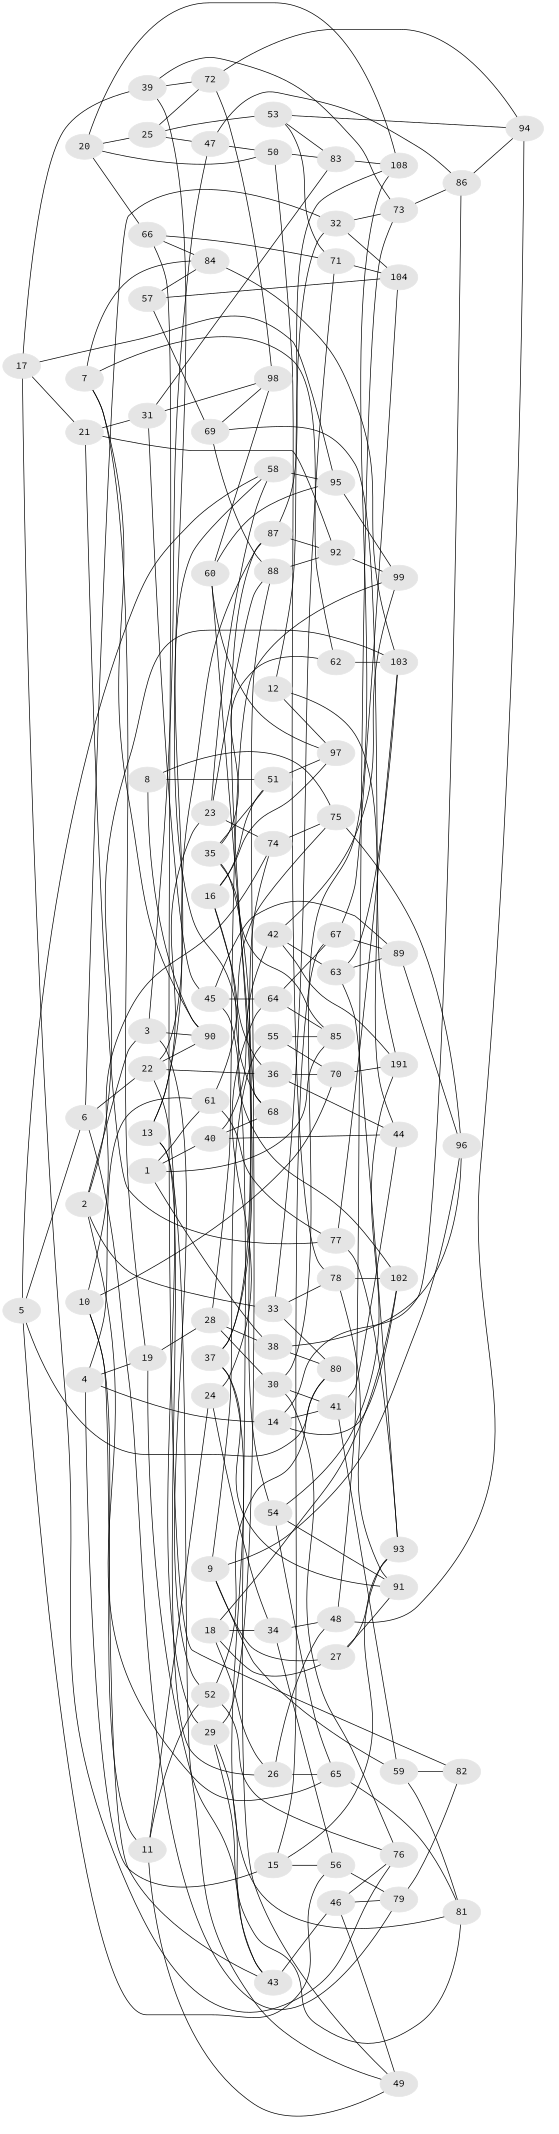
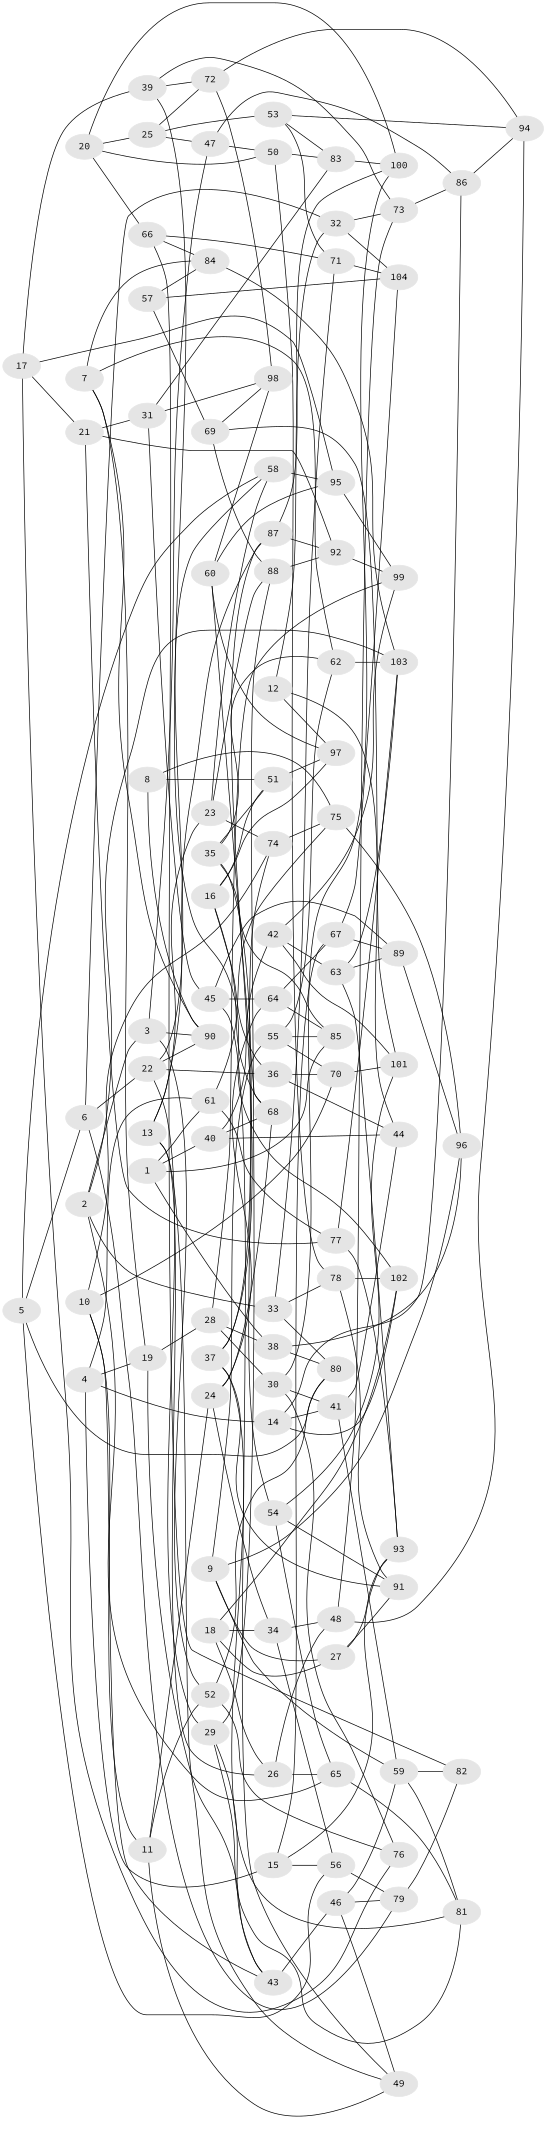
(399, 166) -> (399, 166)
none -> (311, 852)
(399, 1065) -> (399, 1065)
none -> (259, 1238)
(369, 1877) -> (376, 1841)
